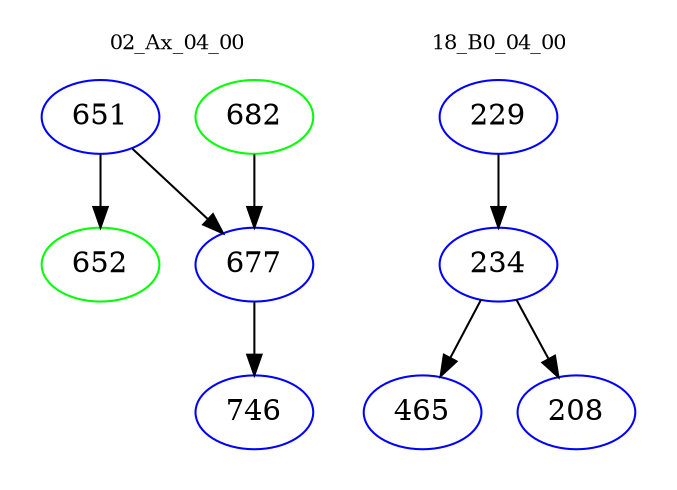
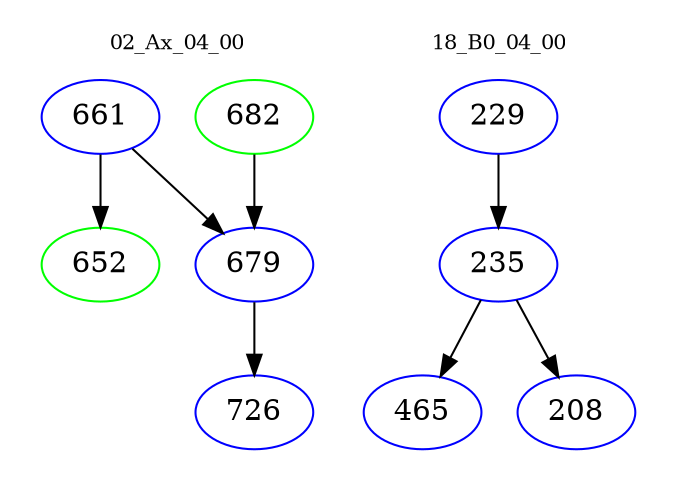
(101, 117) -> (101, 117)
(254, 265) -> (254, 265)
(498, 265) -> (498, 265)
(254, 412) -> (254, 412)
